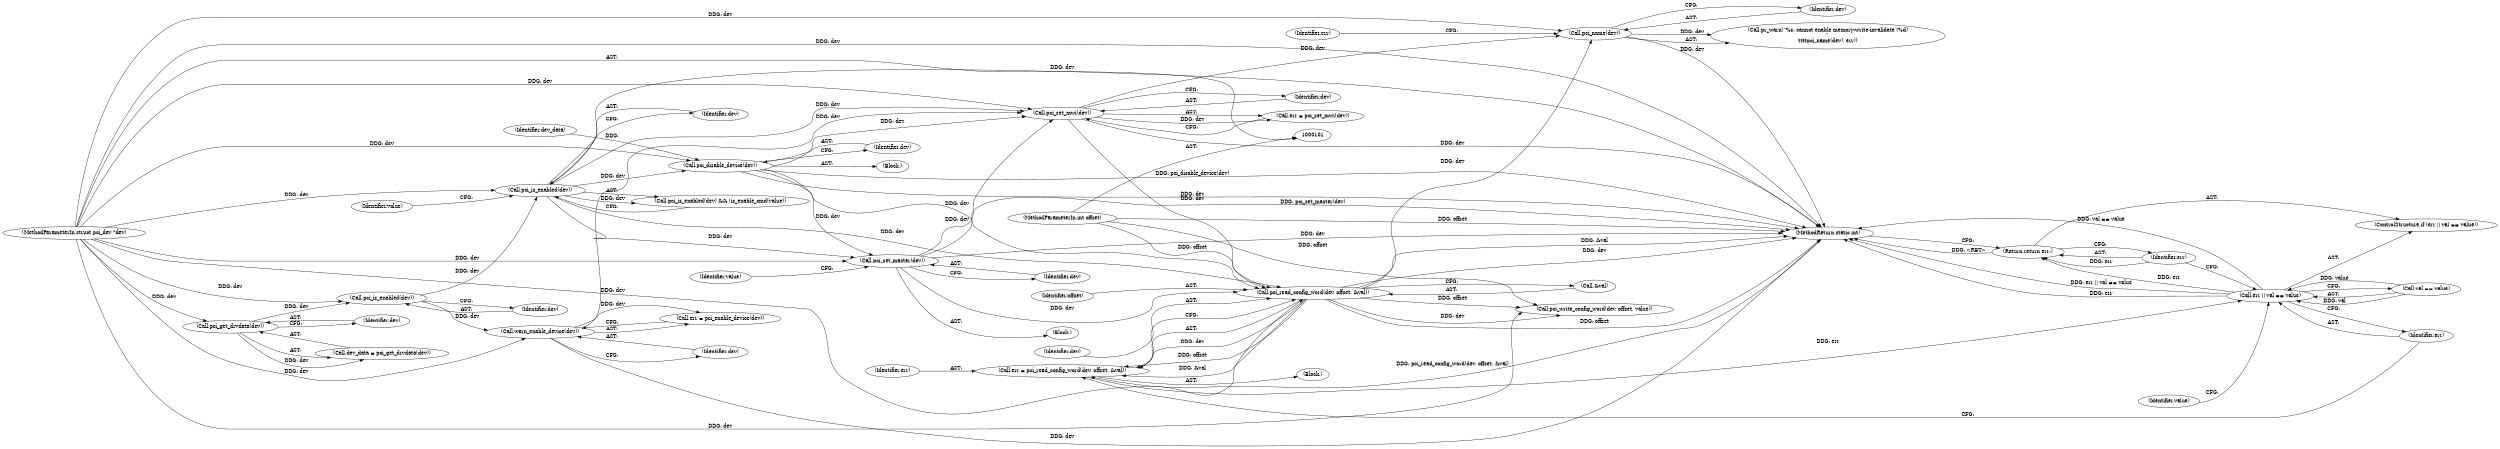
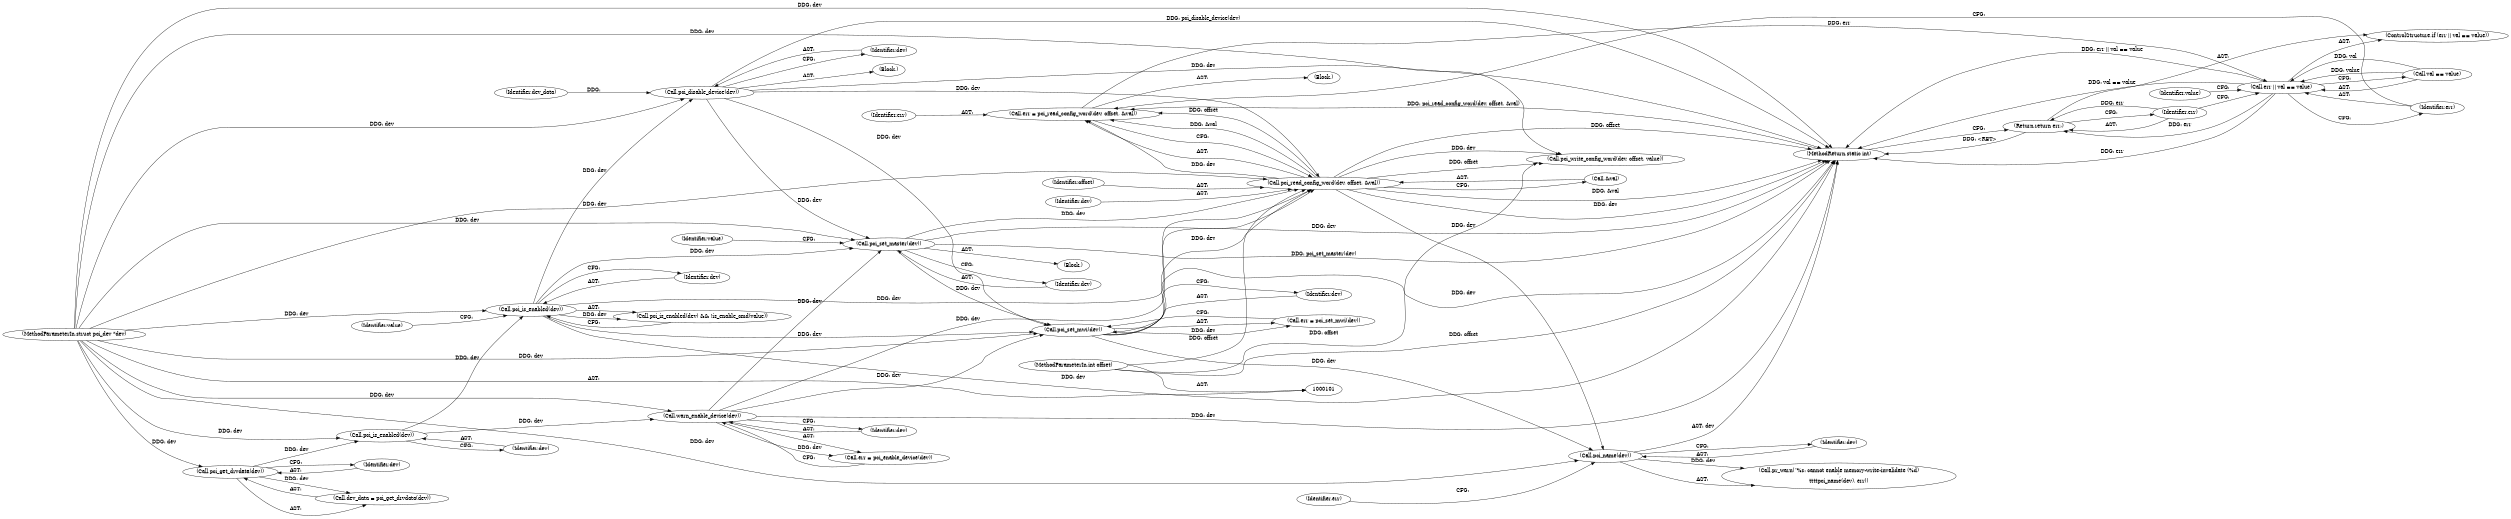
(1692, 50) -> (1703, 426)
none -> (1046, 320)
none -> (792, 330)
